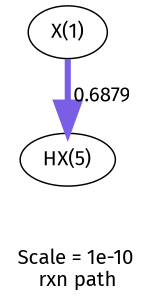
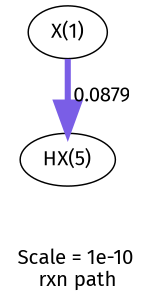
(99, 96) -> (99, 96)
